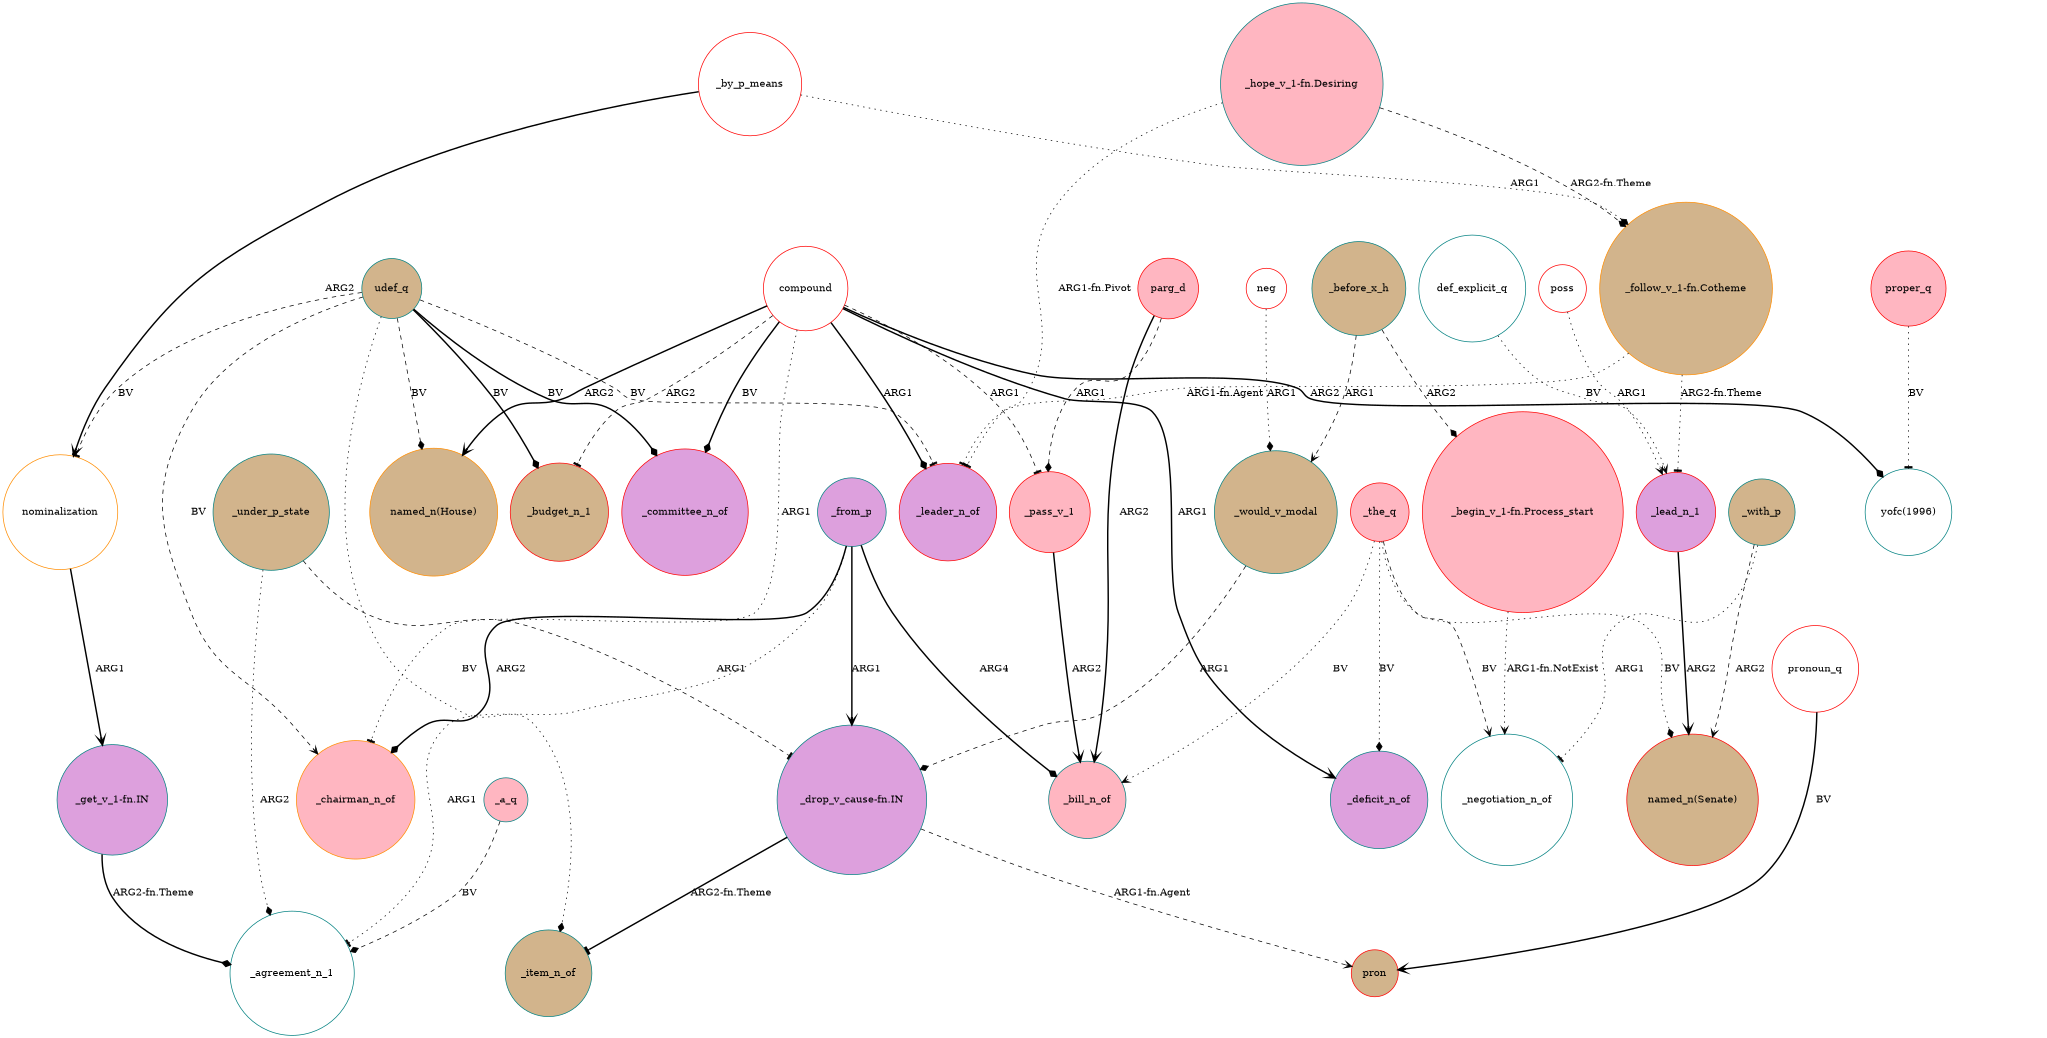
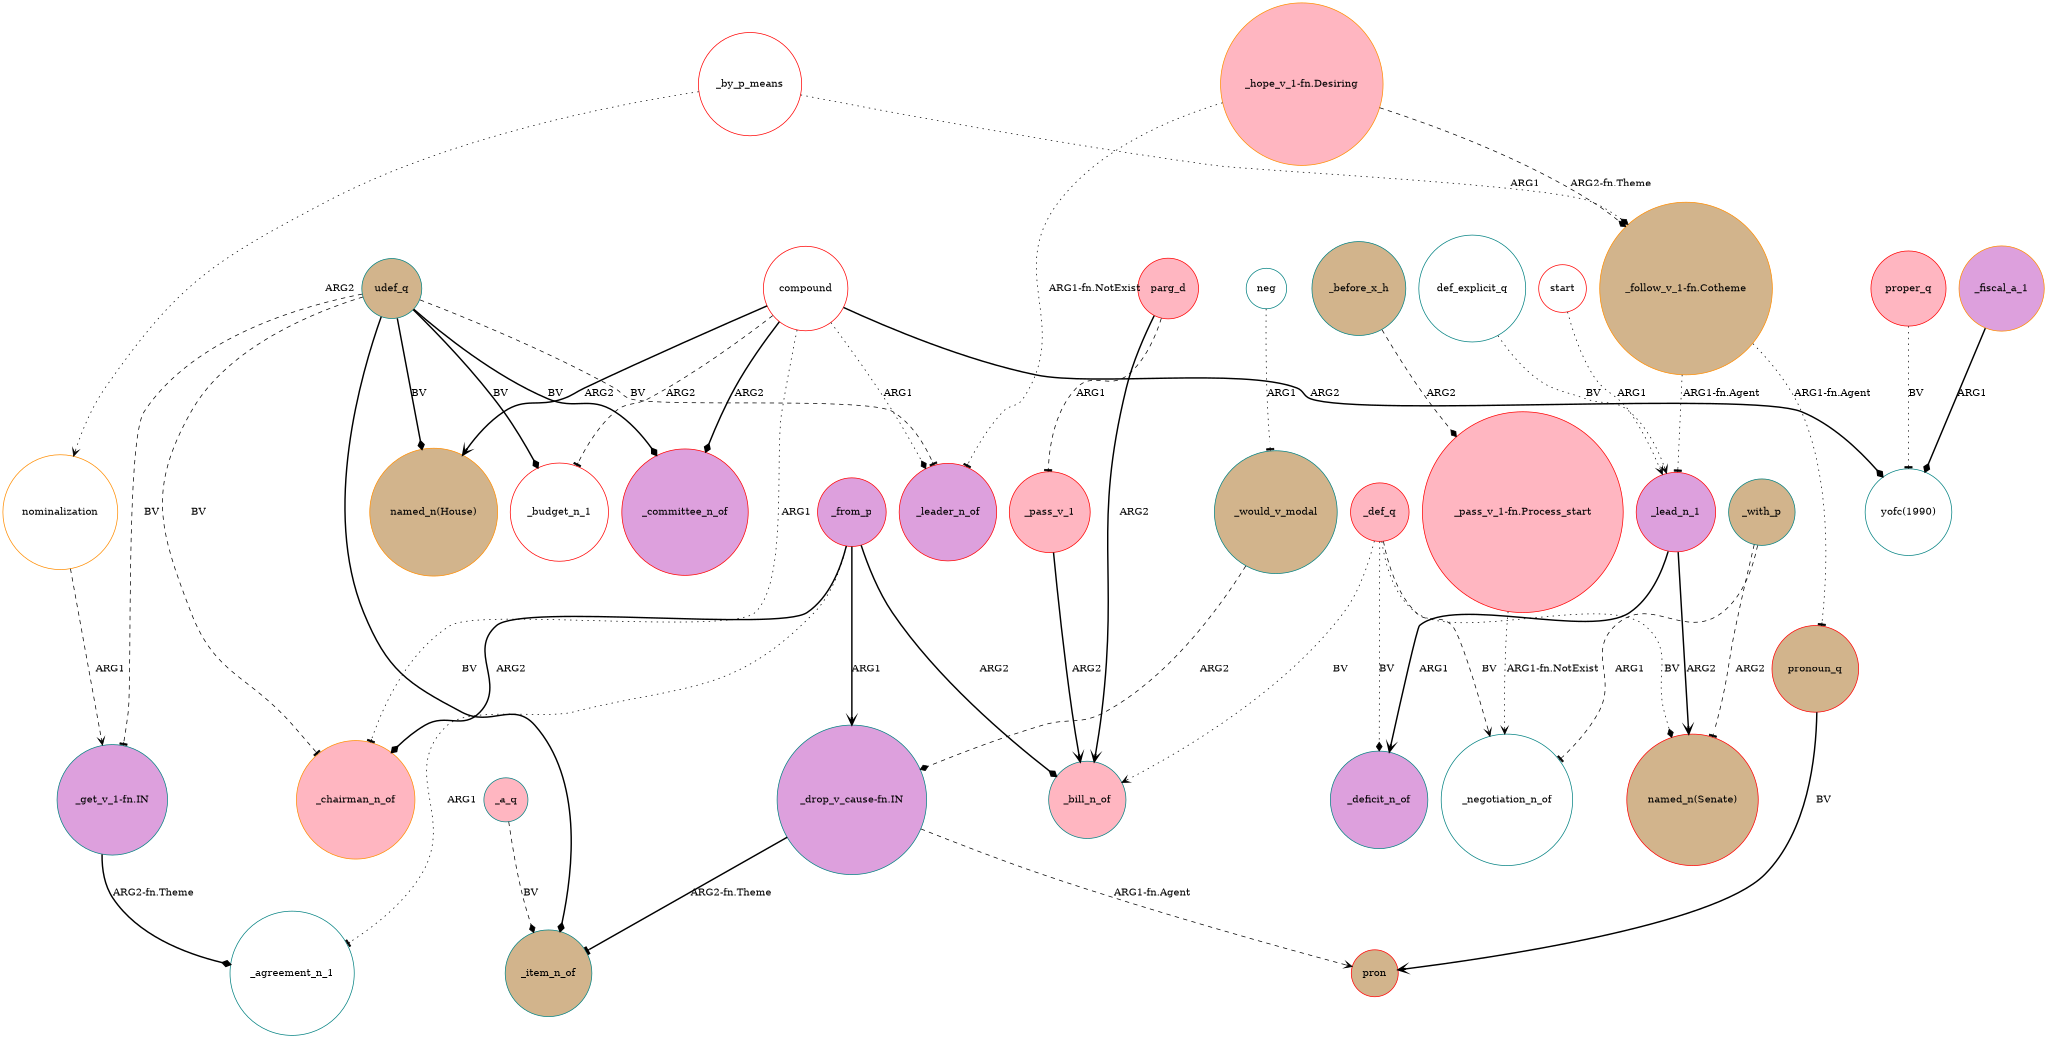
(1302, 84) -> (1302, 84)
(339, 196) -> (339, 196)
(1095, 289) -> (1095, 289)
(1266, 289) -> (1266, 289)
(1563, 289) -> (1563, 289)
none -> (2002, 289)
(197, 338) -> (136, 450)
(957, 370) -> none
(1266, 375) -> (1266, 375)
(409, 380) -> (409, 380)
(1082, 384) -> (1082, 384)
(1303, 387) -> (1819, 474)
(879, 390) -> (879, 390)
(750, 393) -> (750, 393)
(1721, 393) -> (1721, 393)
(1343, 398) -> none
(1168, 460) -> (1500, 616)
(163, 500) -> (163, 500)
(271, 512) -> none
(559, 512) -> (559, 512)
(852, 512) -> (852, 512)
(1380, 512) -> (1380, 512)
(1523, 512) -> (1523, 512)
(1908, 512) -> (1908, 512)
(1641, 614) -> (1641, 614)
(1734, 637) -> (1734, 637)
(86, 653) -> (86, 653)
(395, 667) -> (395, 667)
(994, 669) -> (994, 669)
(1215, 669) -> (1215, 669)
(1815, 669) -> (1815, 669)
(446, 902) -> (518, 873)
